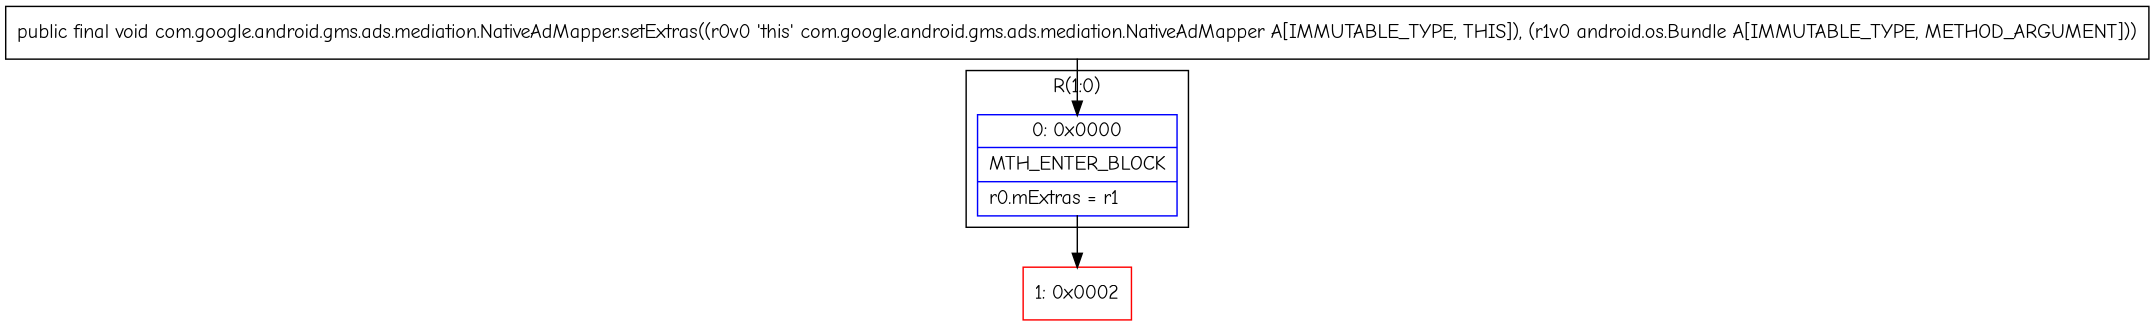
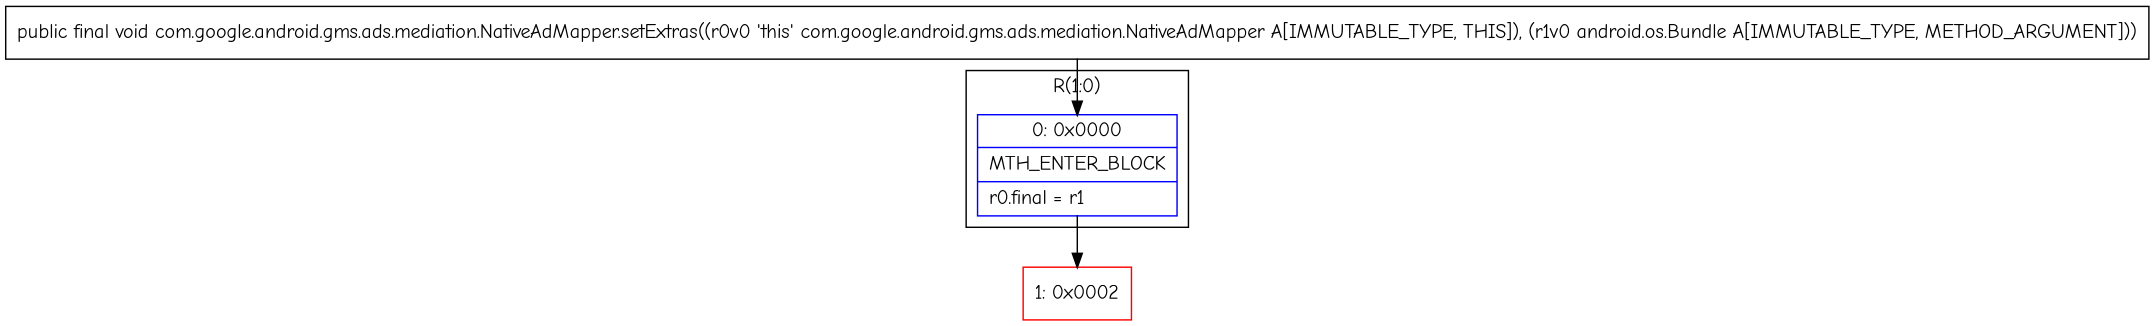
(1054, 198) -> (1037, 198)
